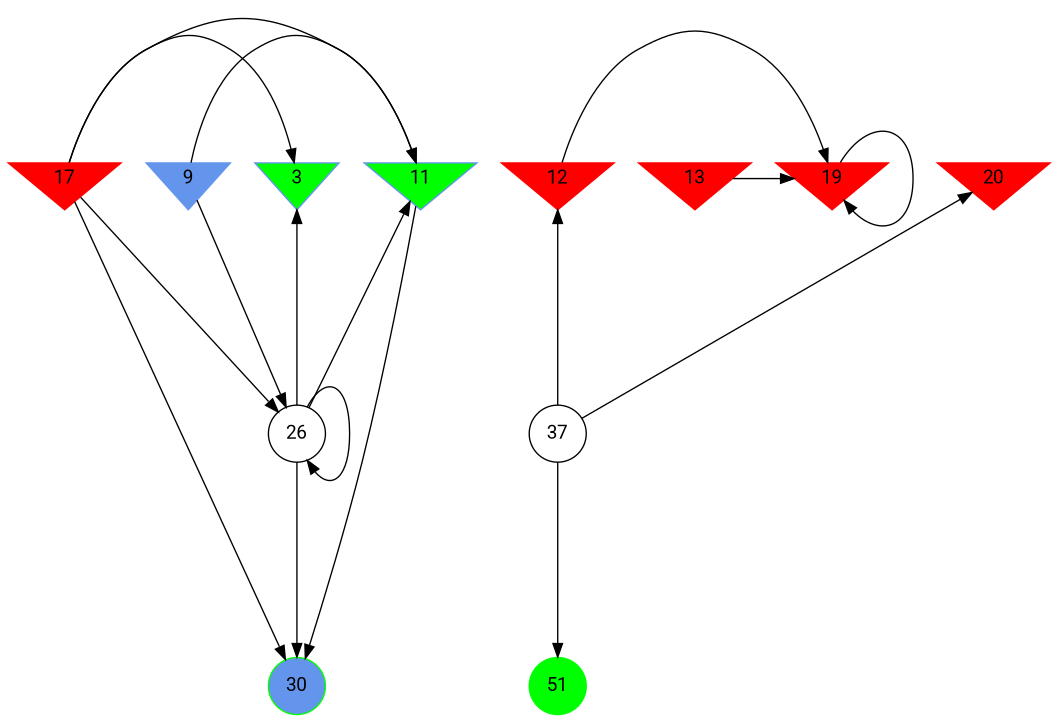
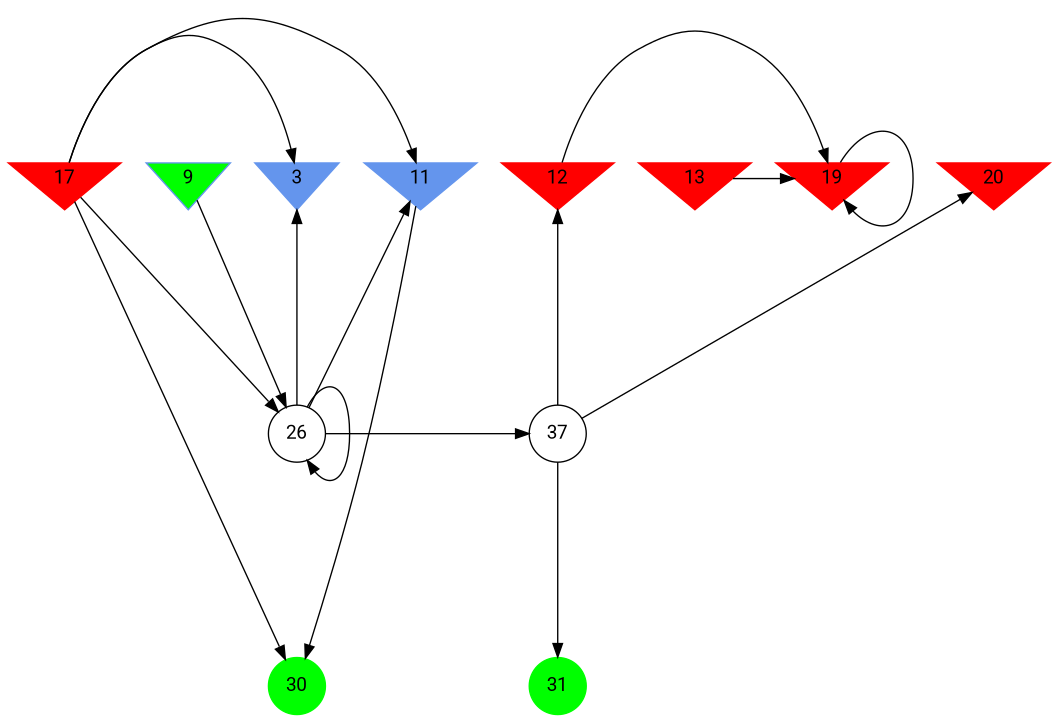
(285, 37) -> none
(188, 179) -> (188, 179)
(297, 179) -> (297, 179)
(421, 179) -> (421, 179)
(297, 553) -> (420, 434)
(297, 686) -> (297, 686)
(558, 686) -> (558, 686)
